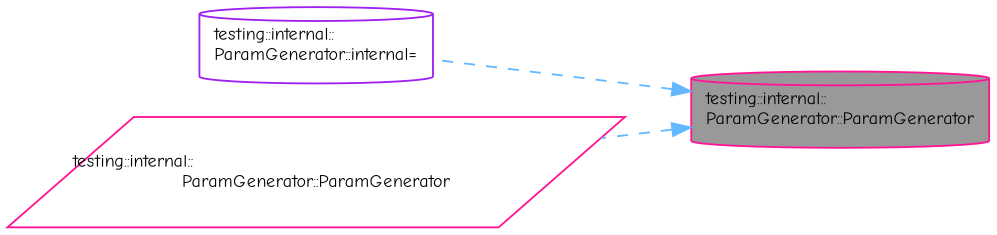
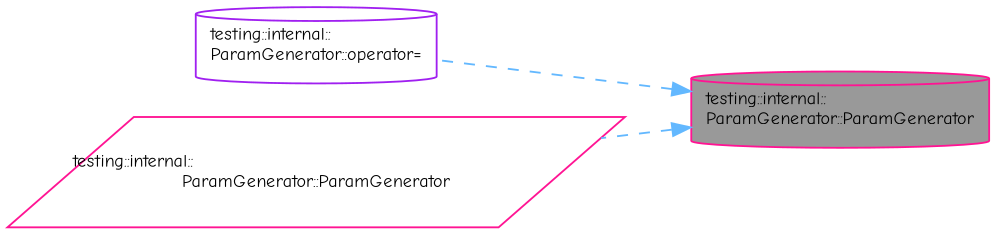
(316, 45) -> (316, 45)
